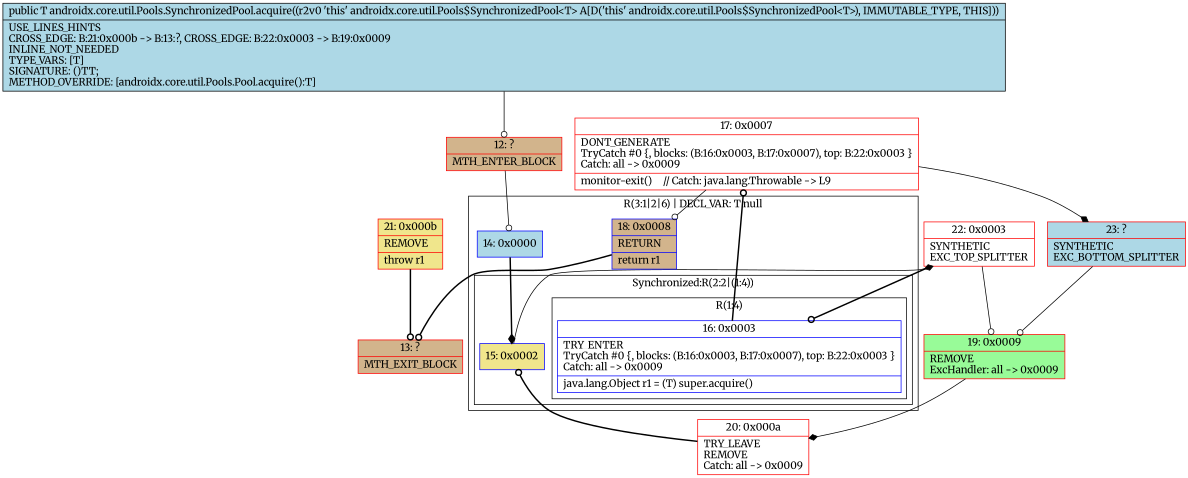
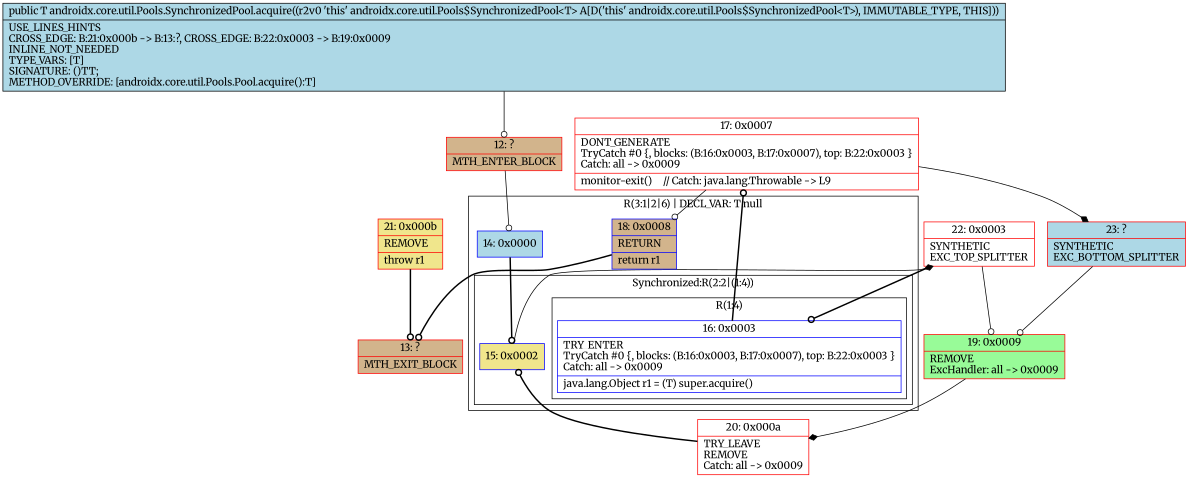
(511, 296) -> (511, 297)
